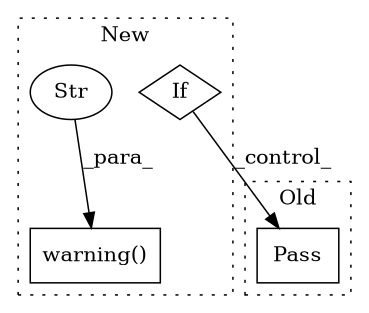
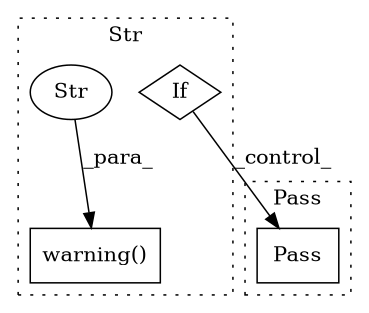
(126, 36) -> (126, 36)
(298, 199) -> (298, 199)
